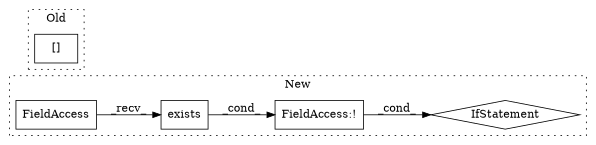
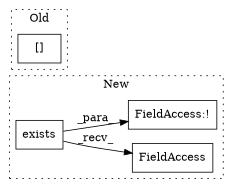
(242, 109) -> (96, 118)
(125, 115) -> (94, 147)
(505, 115) -> none
